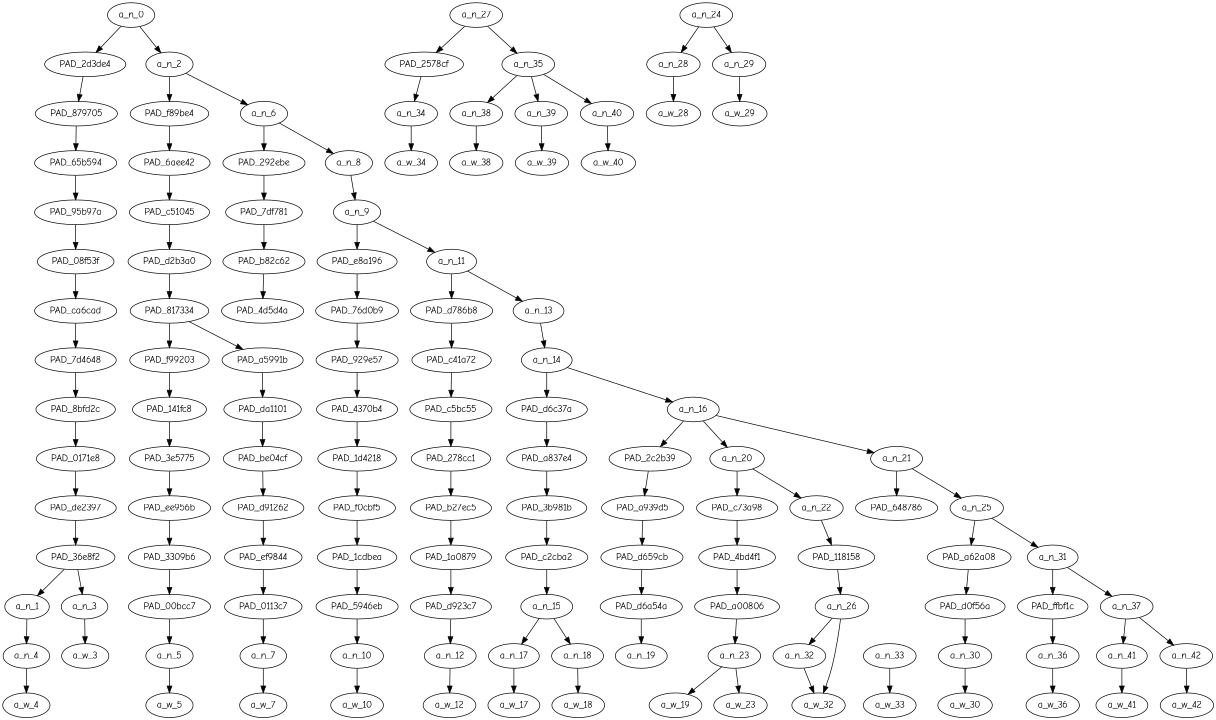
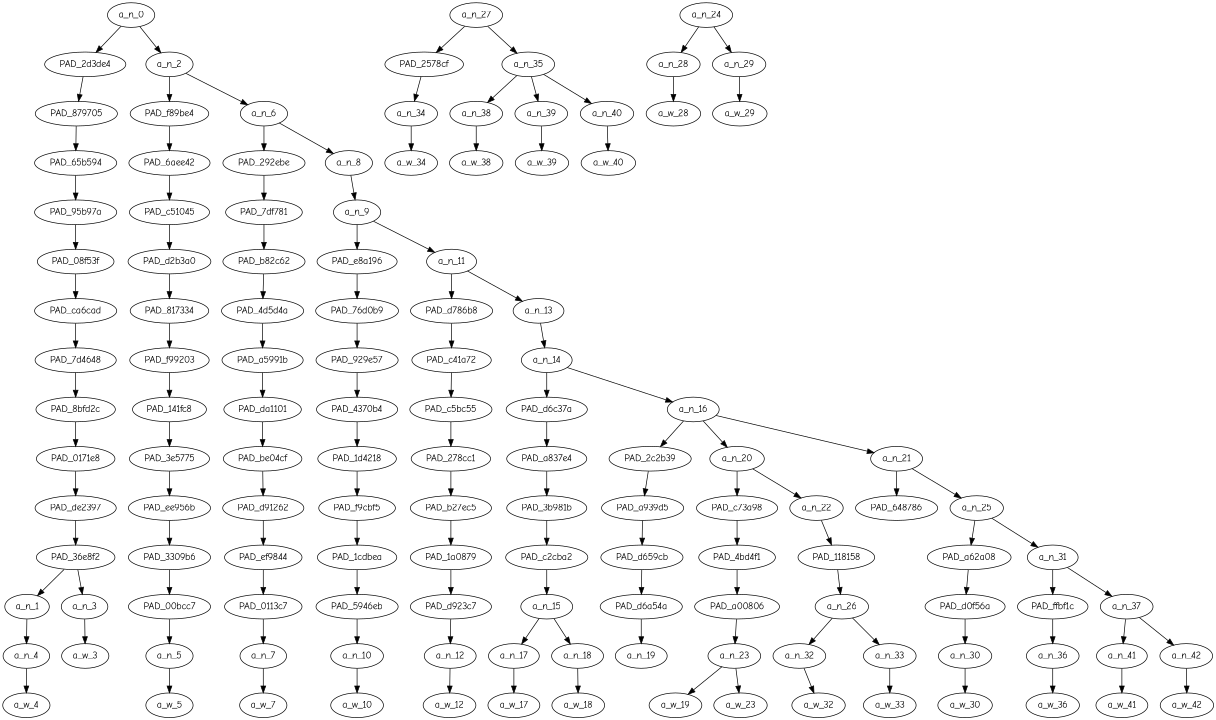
(213, 334) -> (263, 332)
(357, 508) -> (357, 508)
(835, 653) -> (863, 629)
